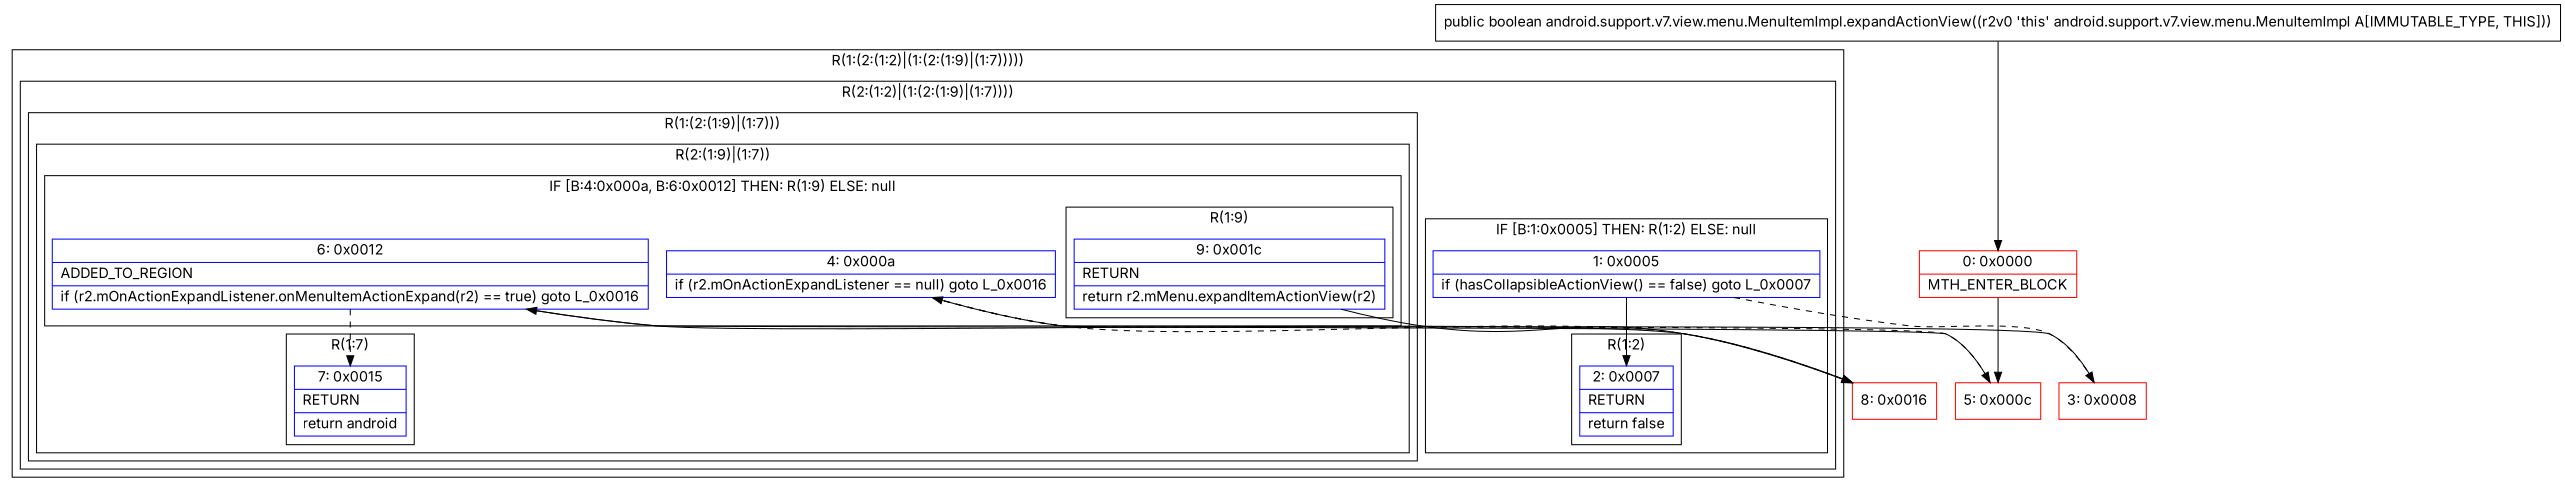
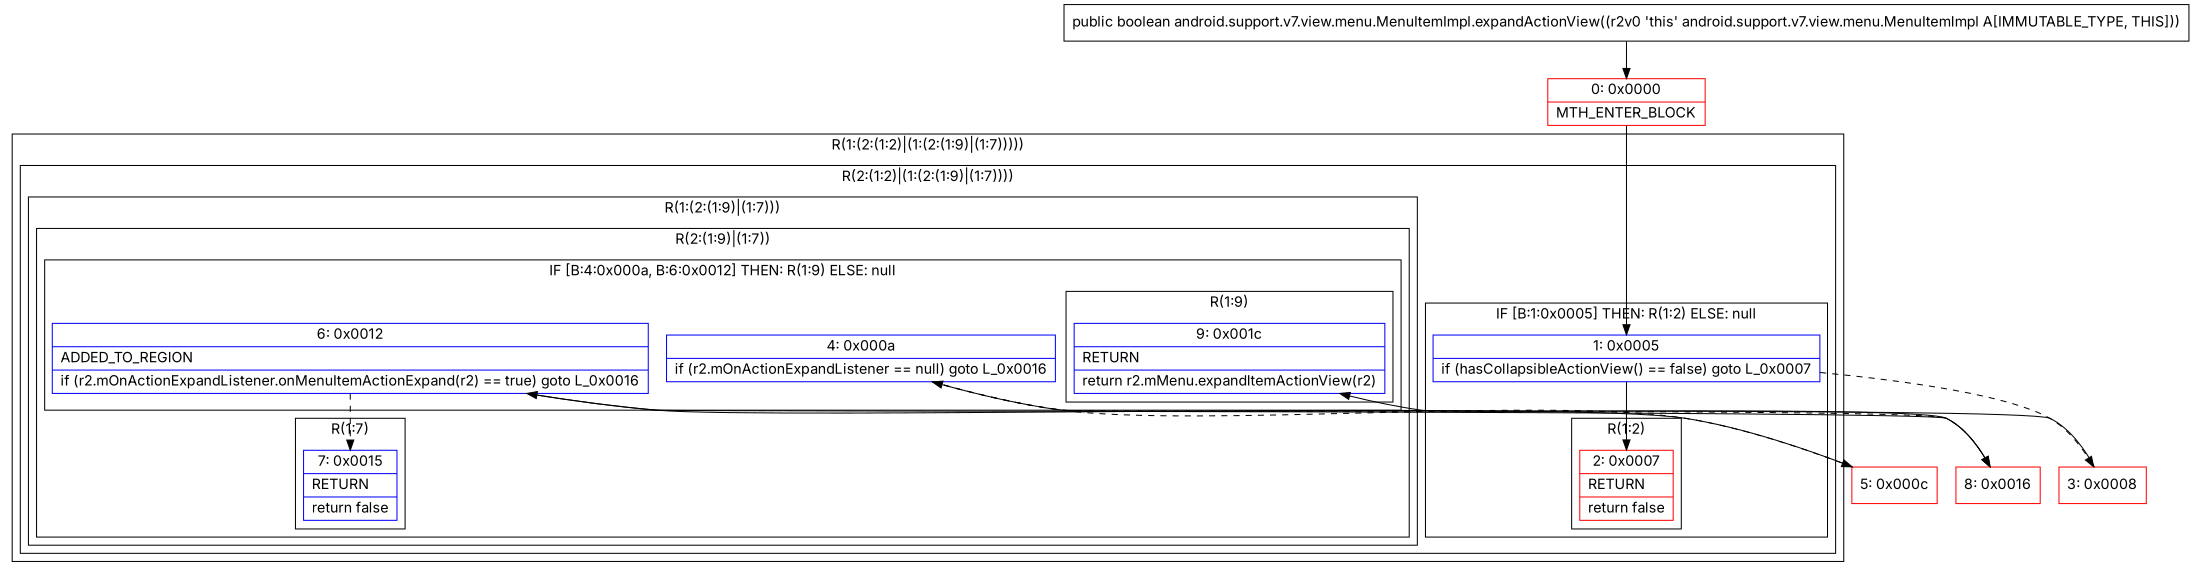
(1594, 327) -> (1681, 411)
(1998, 337) -> (1626, 225)
(1626, 401) -> (1626, 485)
(350, 424) -> (350, 508)
